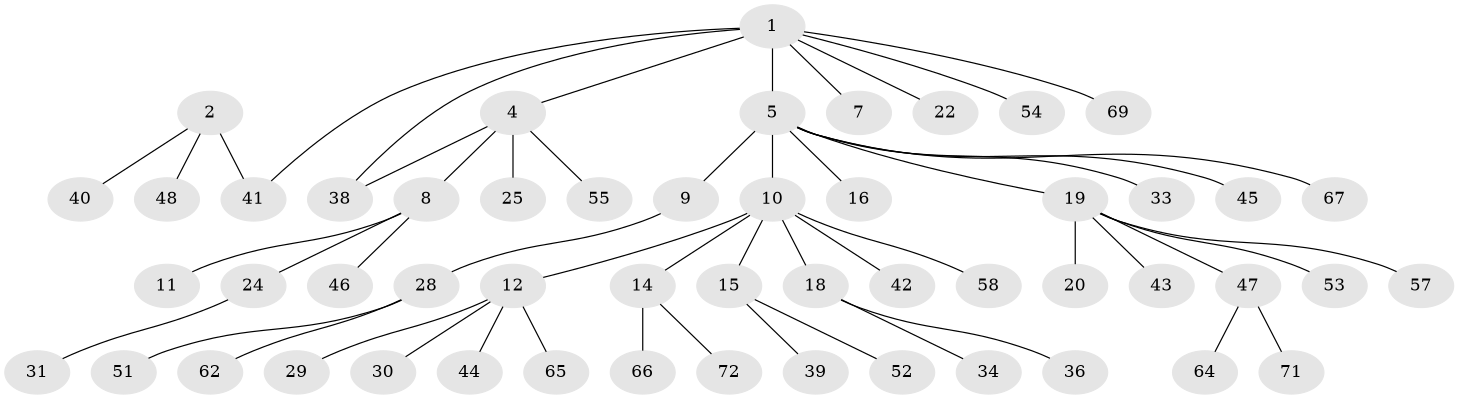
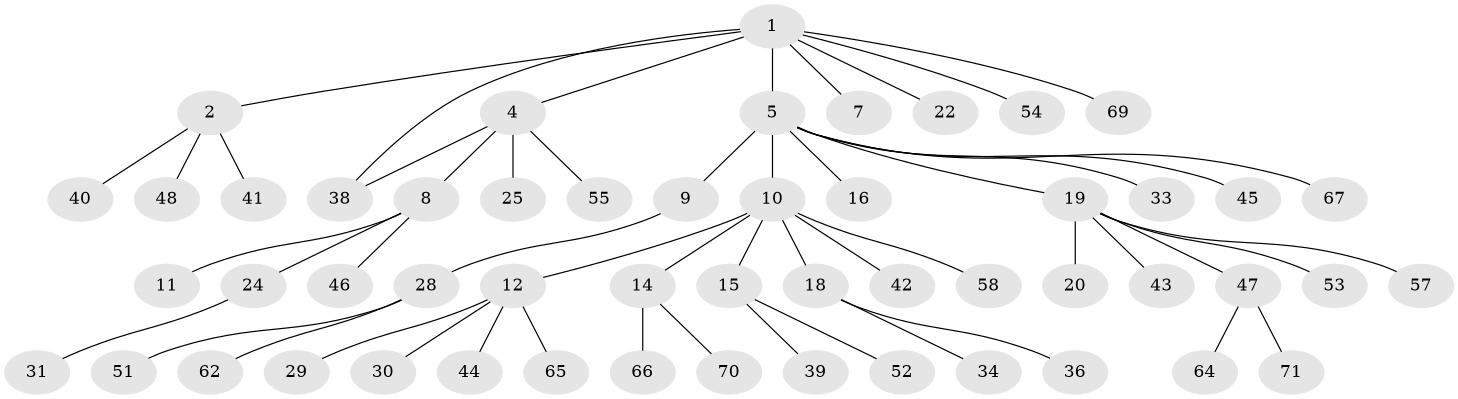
(490, 62) -> (491, 66)
(729, 372) -> (729, 372)
